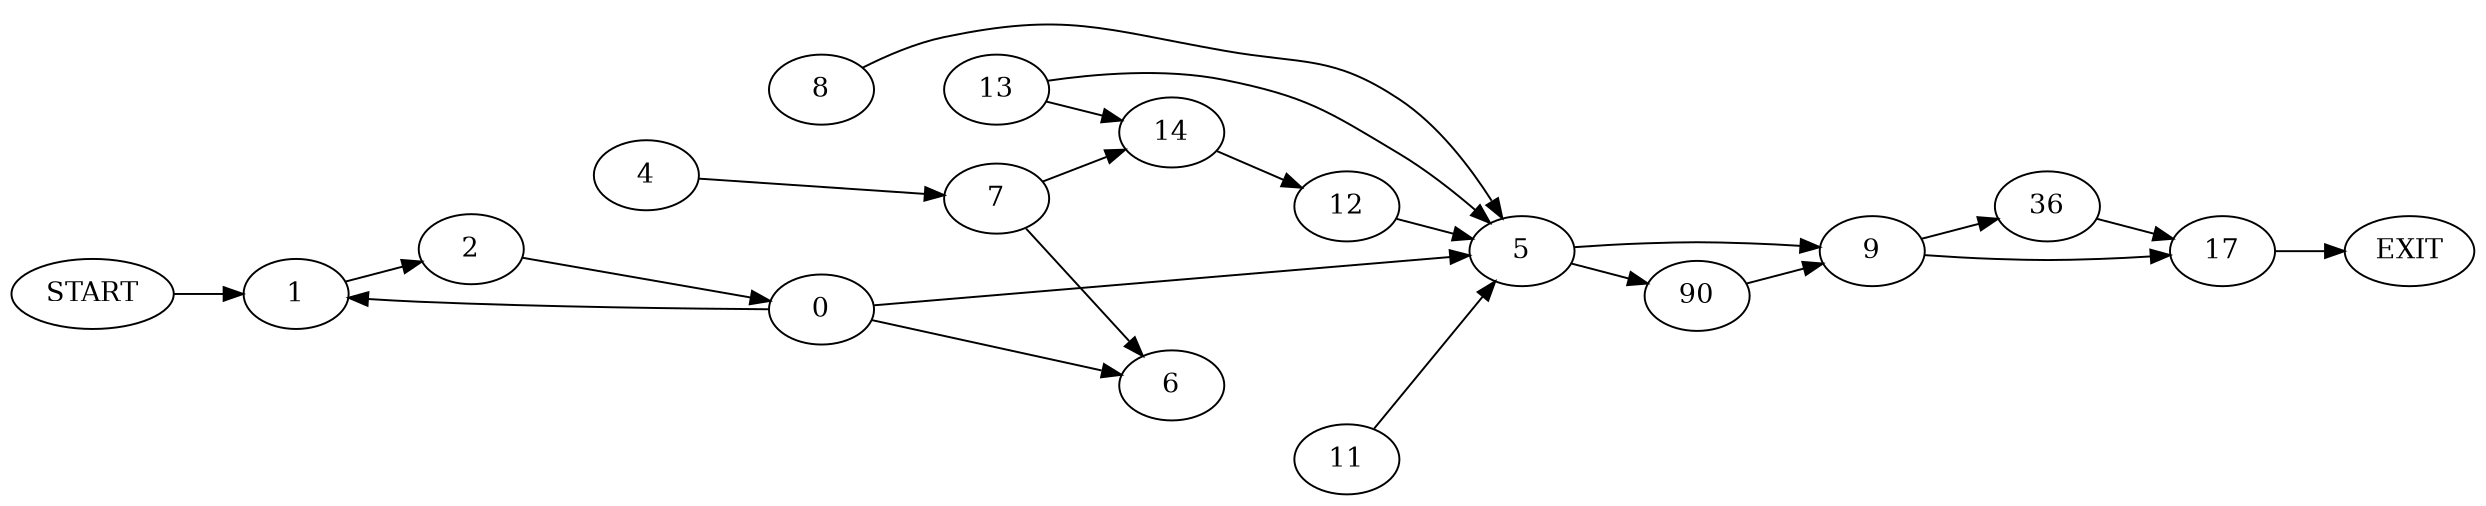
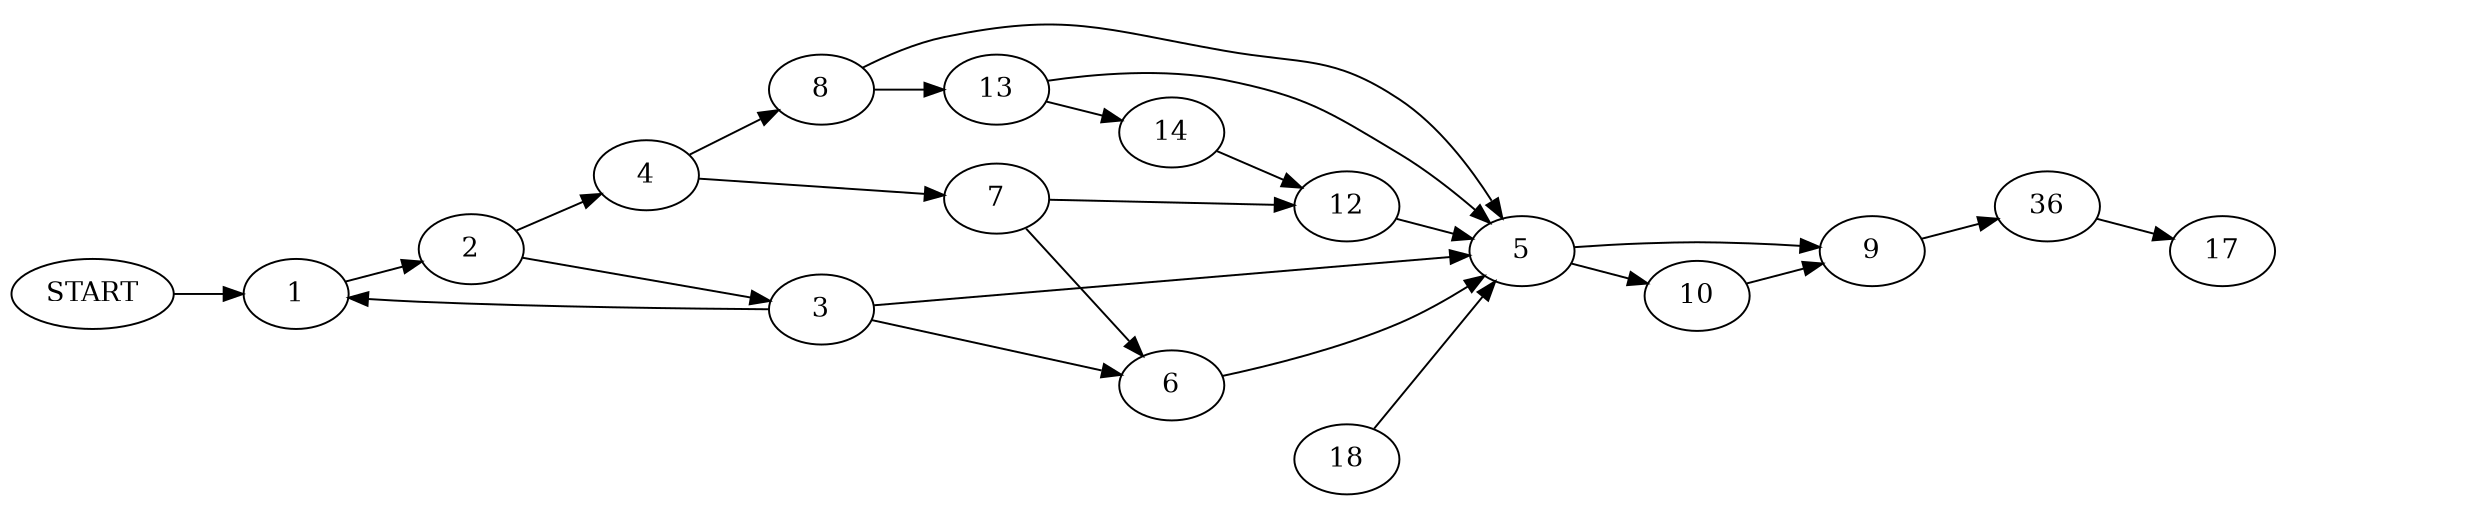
none -> (900, 90)
none -> (725, 137)
(1075, 169) -> (1162, 202)
none -> (550, 216)
(2410, 251) -> none
(2038, 260) -> none
(1697, 296) -> (1697, 296)
(822, 310) -> (822, 310)
none -> (1349, 342)
(1347, 459) -> (1347, 459)
